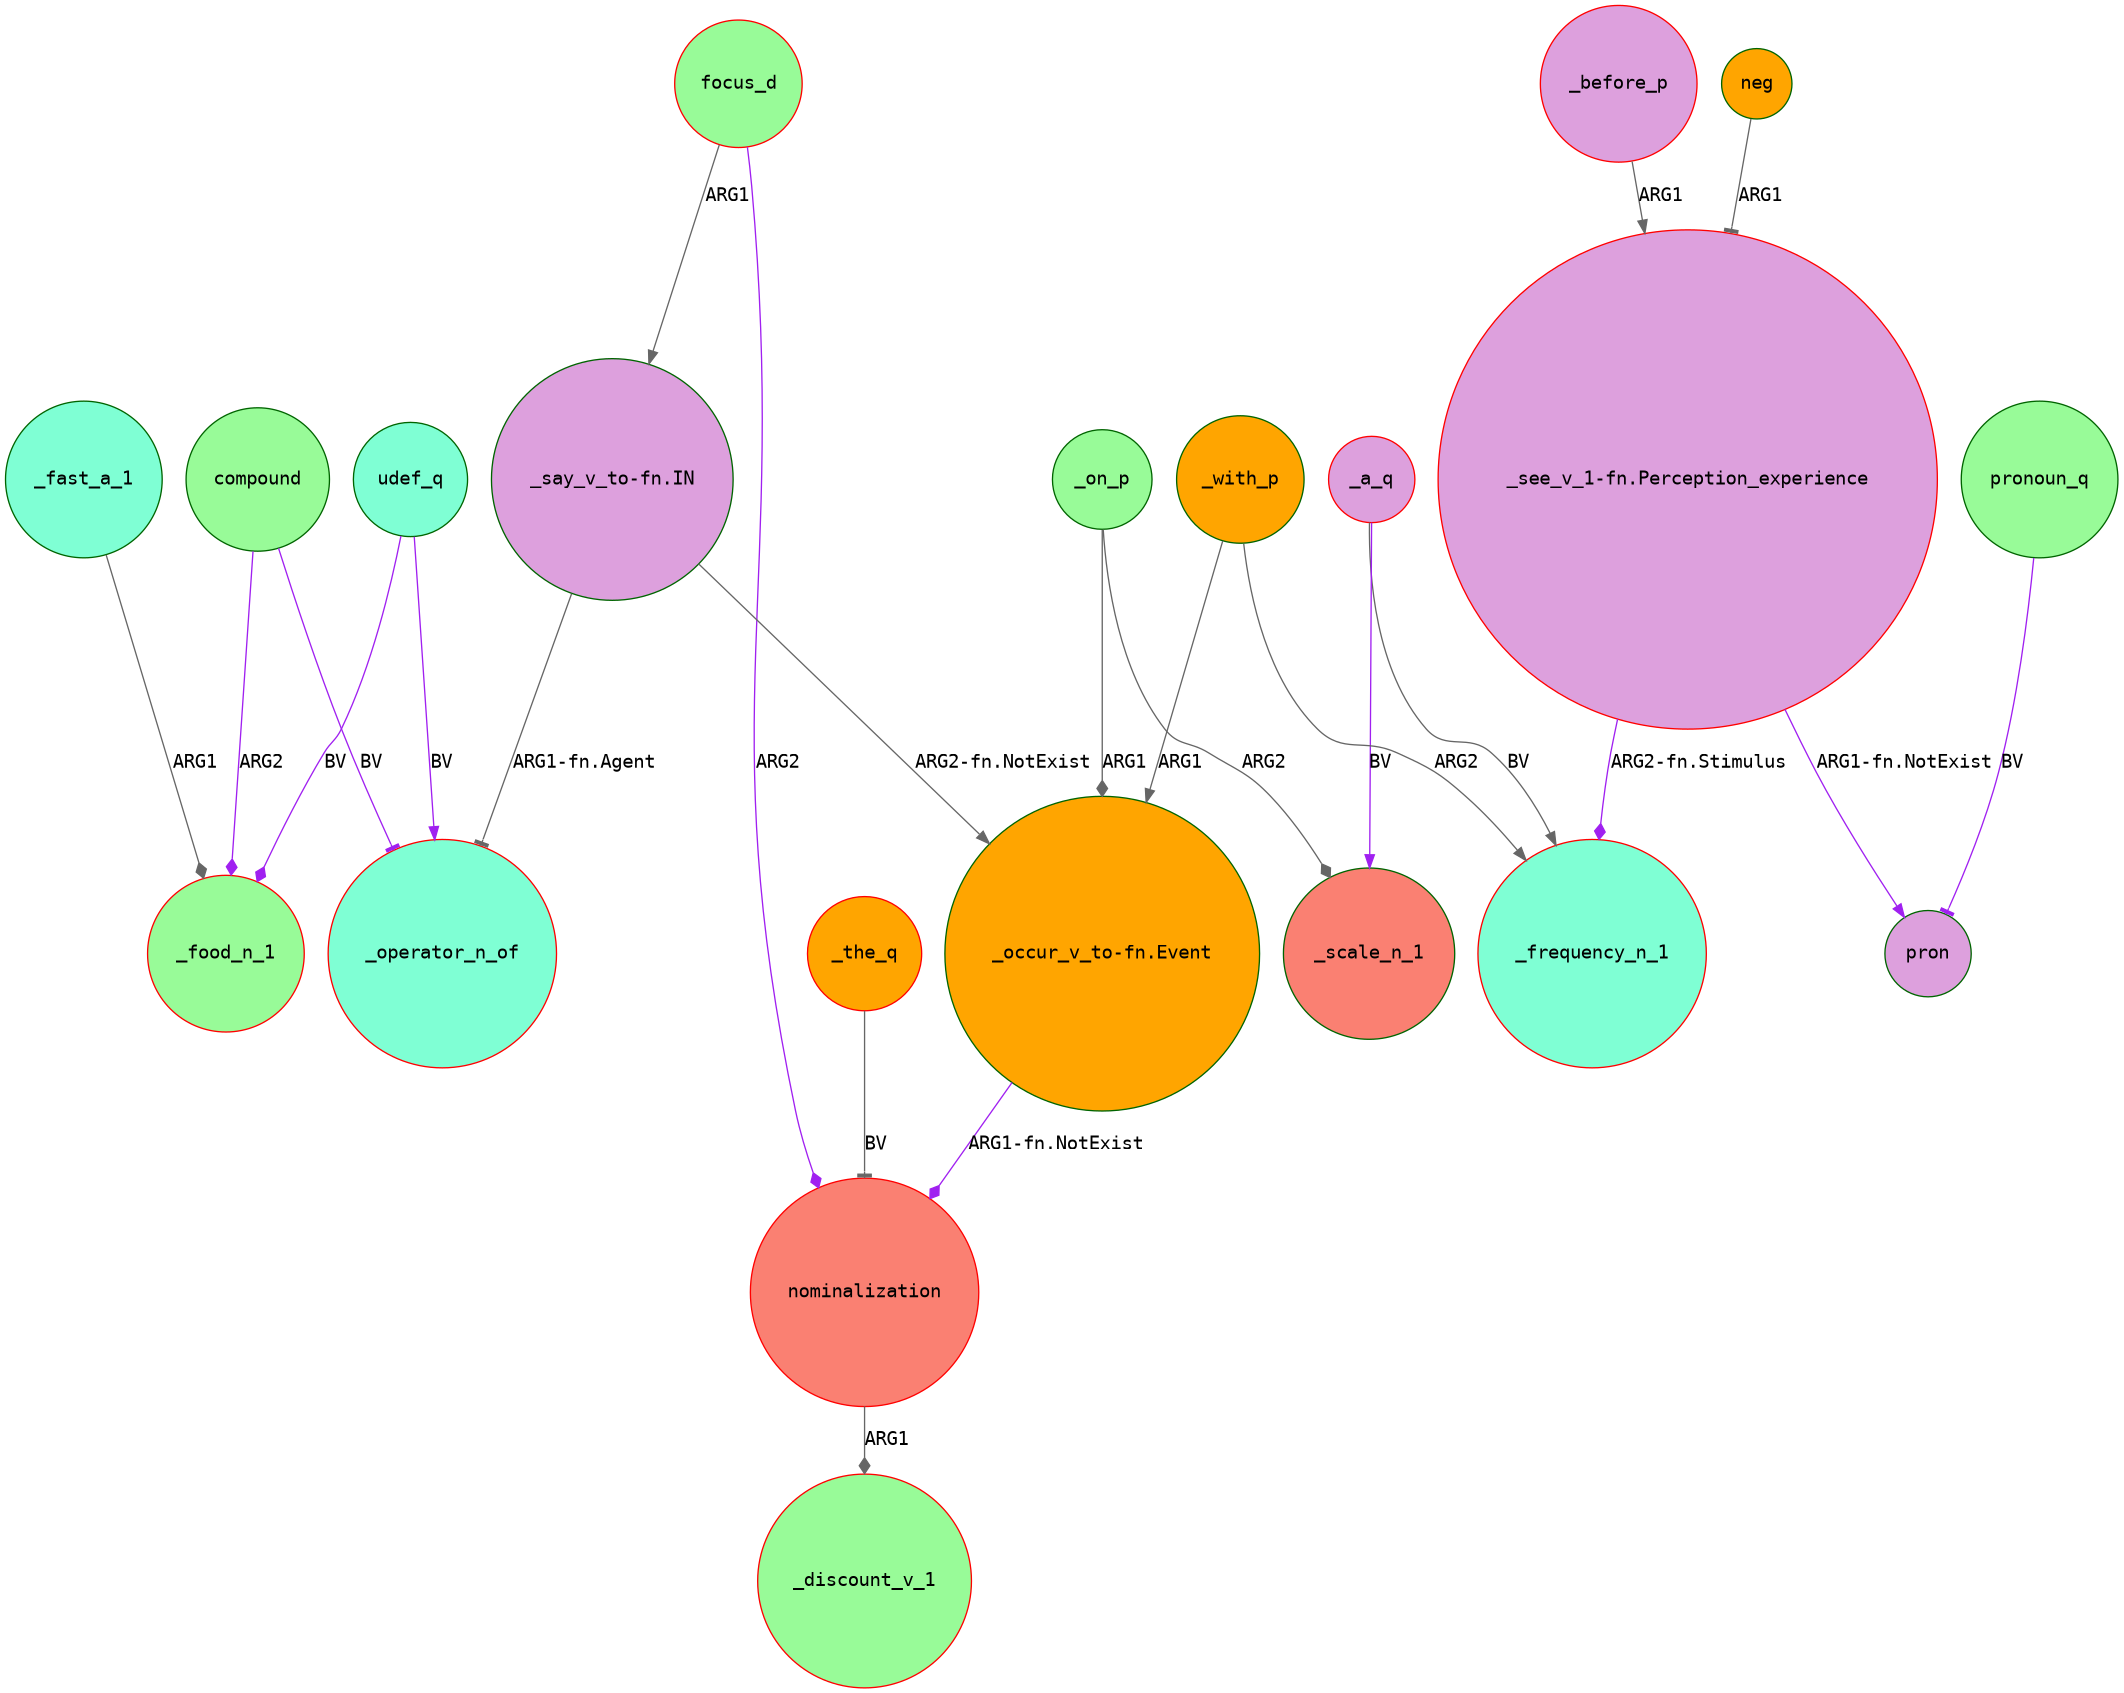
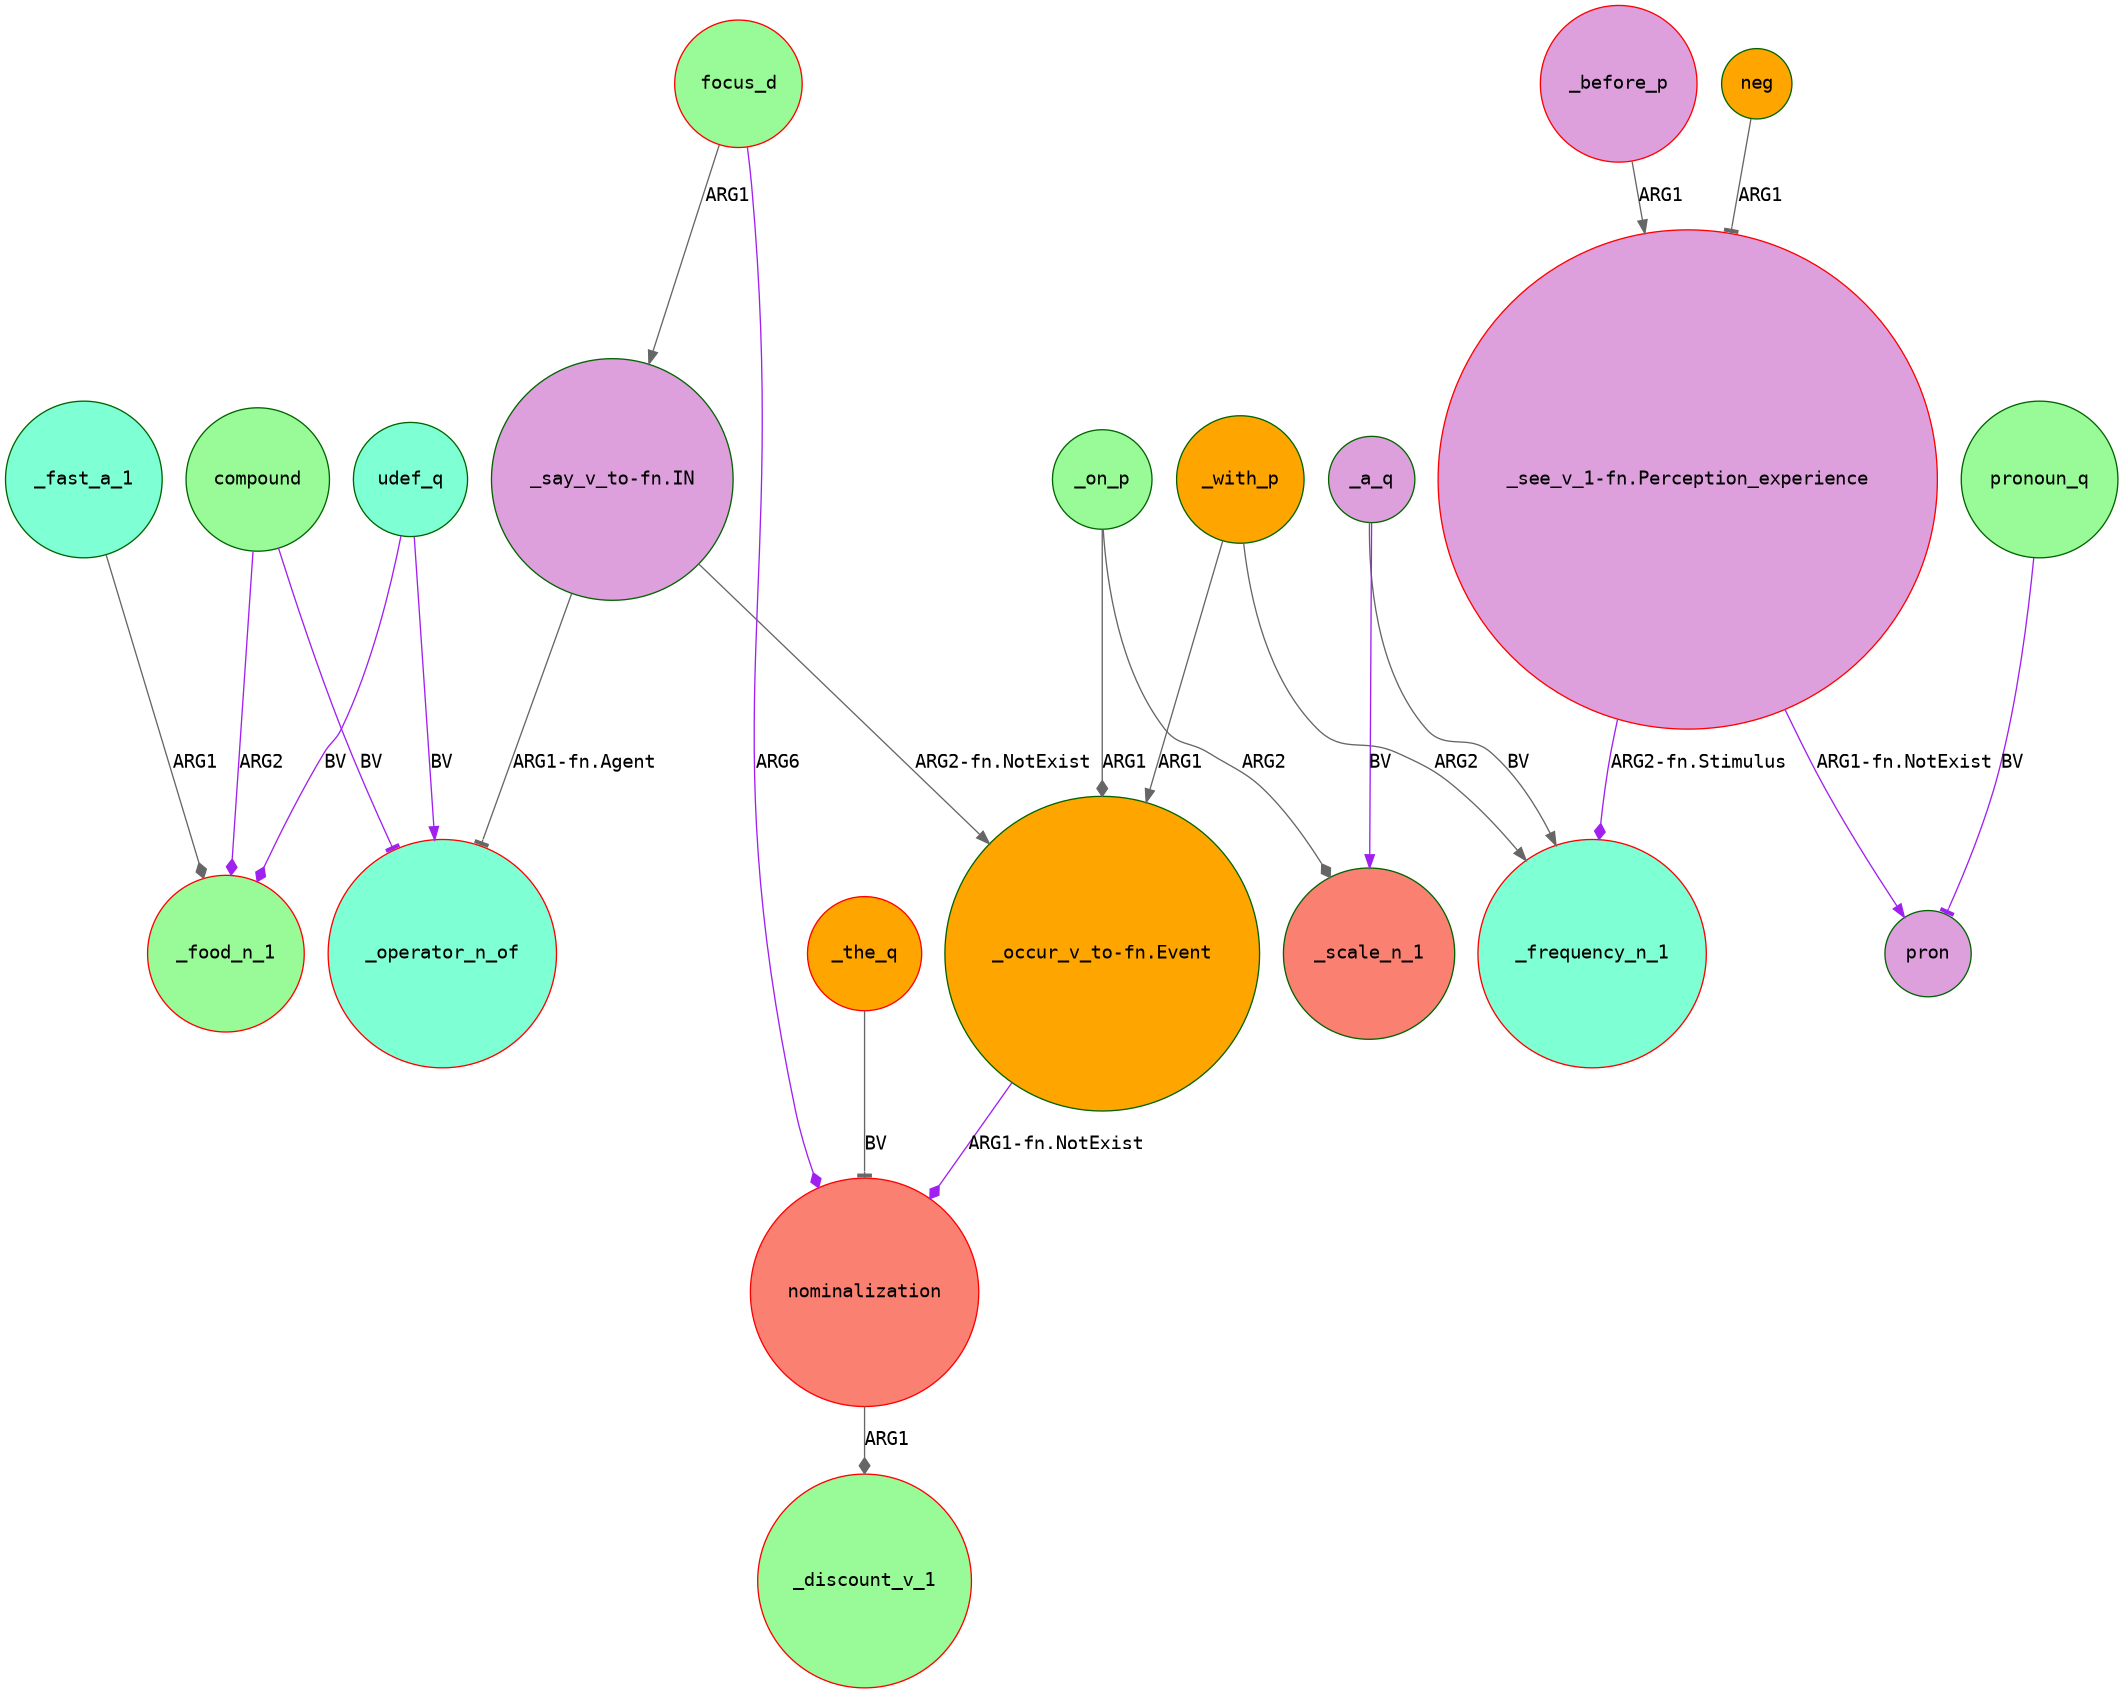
(1372, 479) -> (1372, 479)
(778, 763) -> (778, 763)
